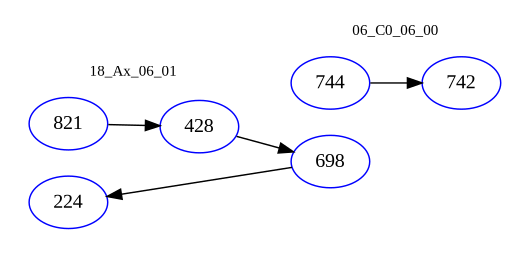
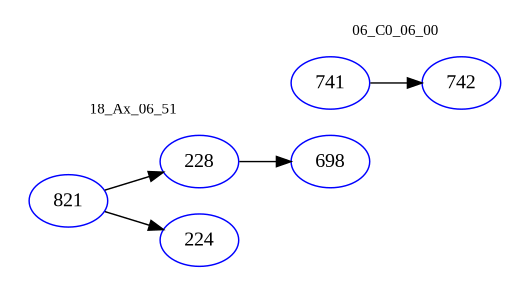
(134, 72) -> (134, 110)
(330, 83) -> (330, 83)
(199, 127) -> (199, 162)
(207, 181) -> (127, 218)
